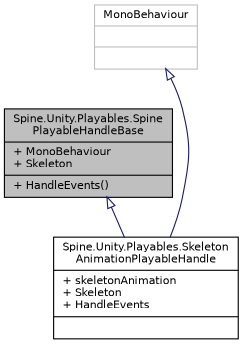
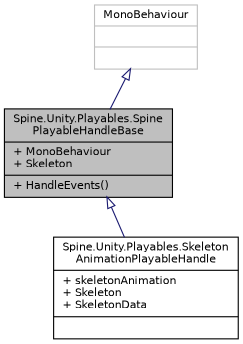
(188, 158) -> (118, 94)
(106, 305) -> (105, 305)
